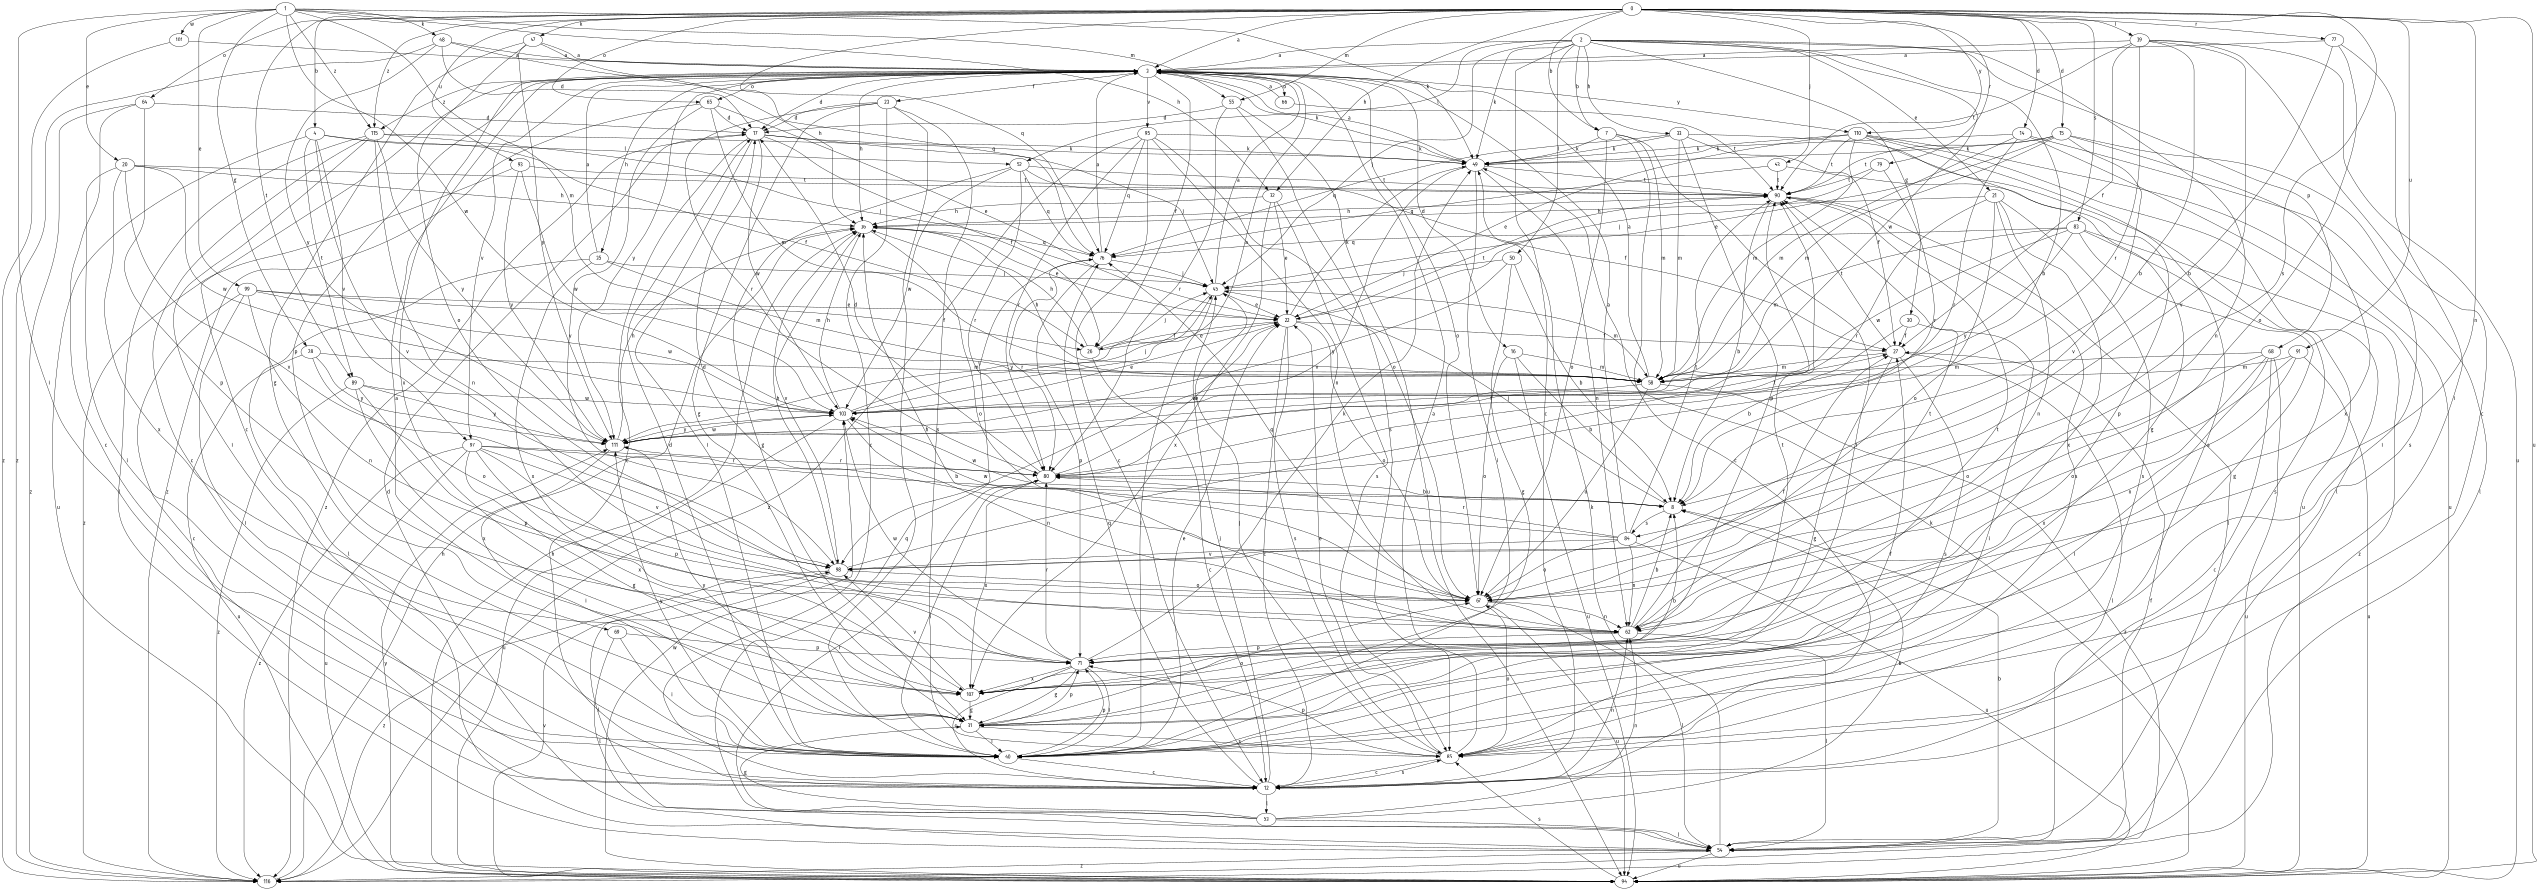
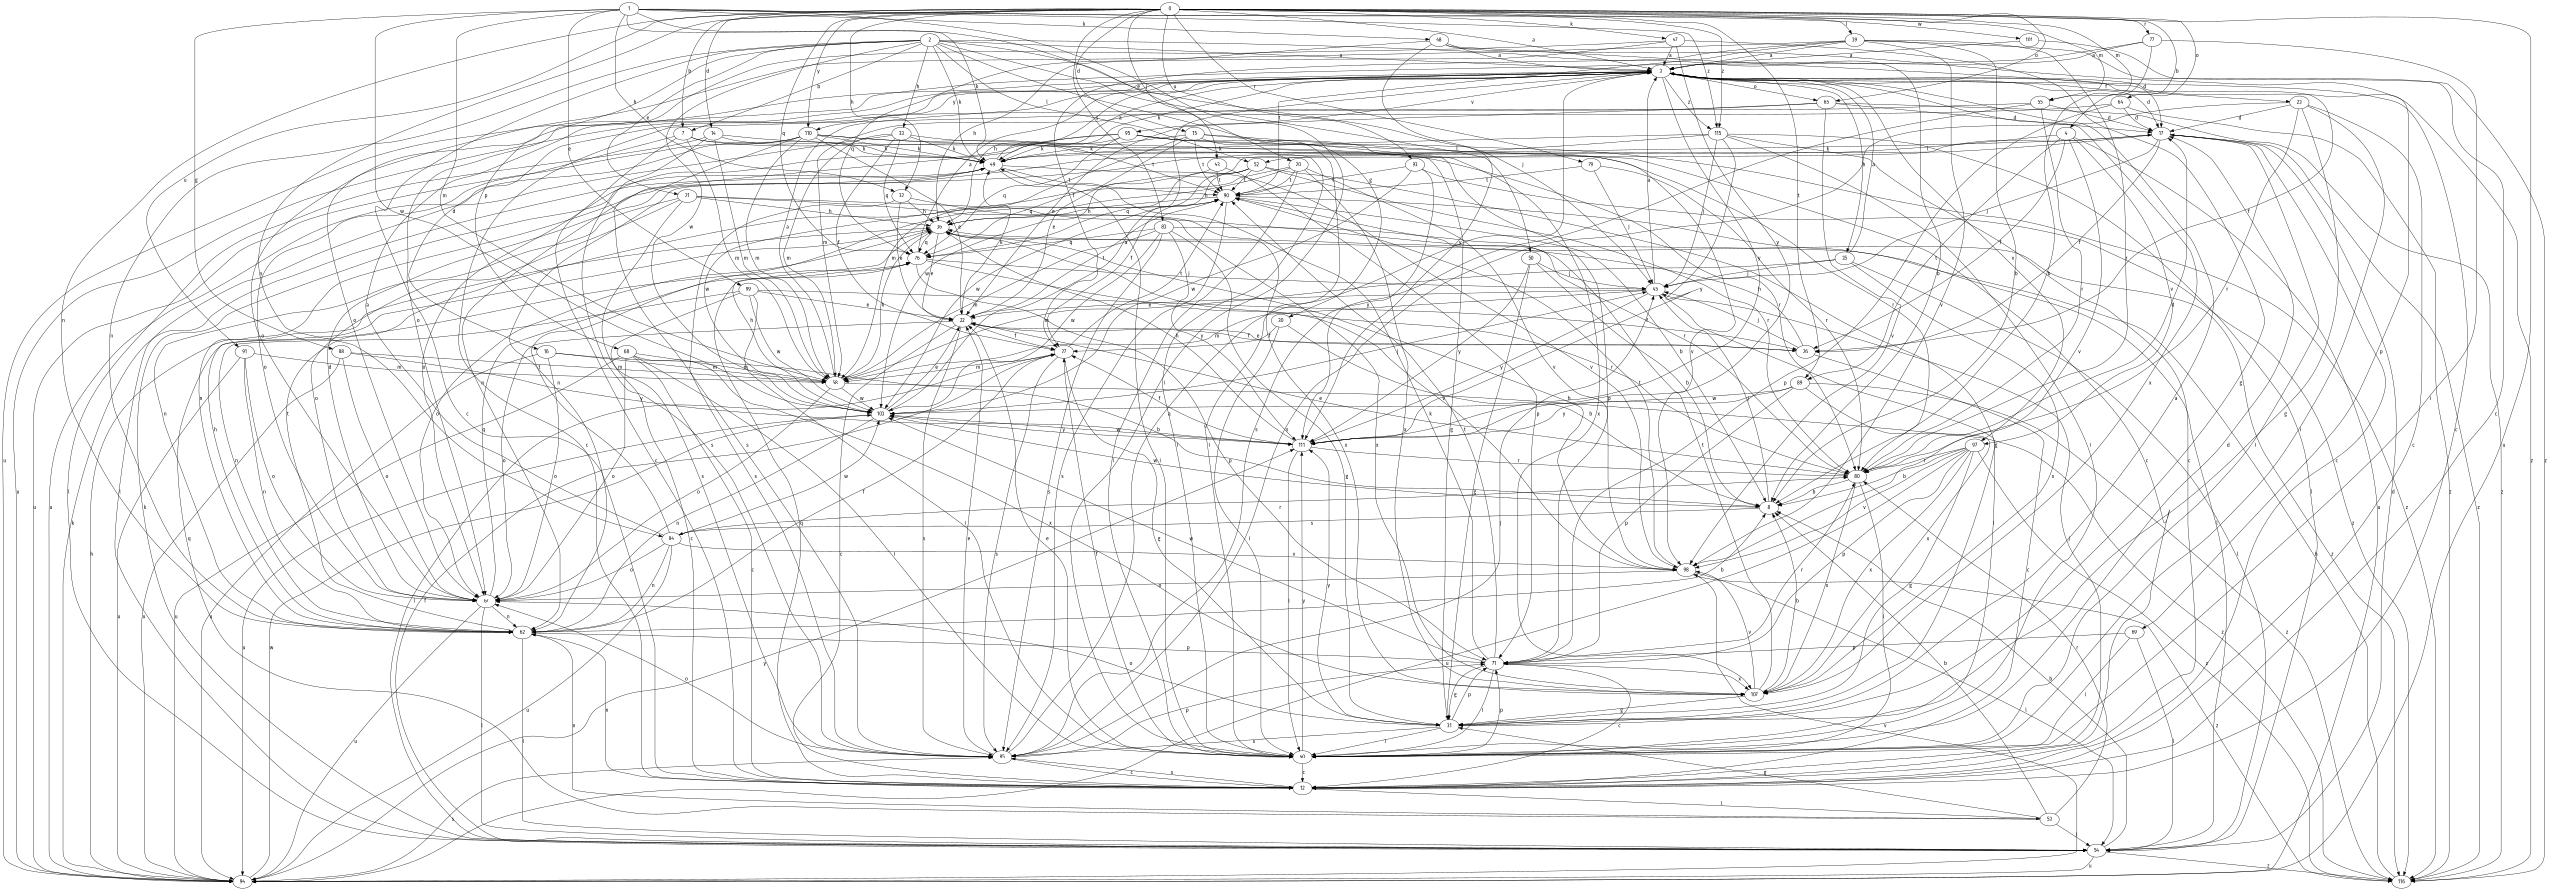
(1285, 102) -> none
(311, 352) -> (341, 352)
